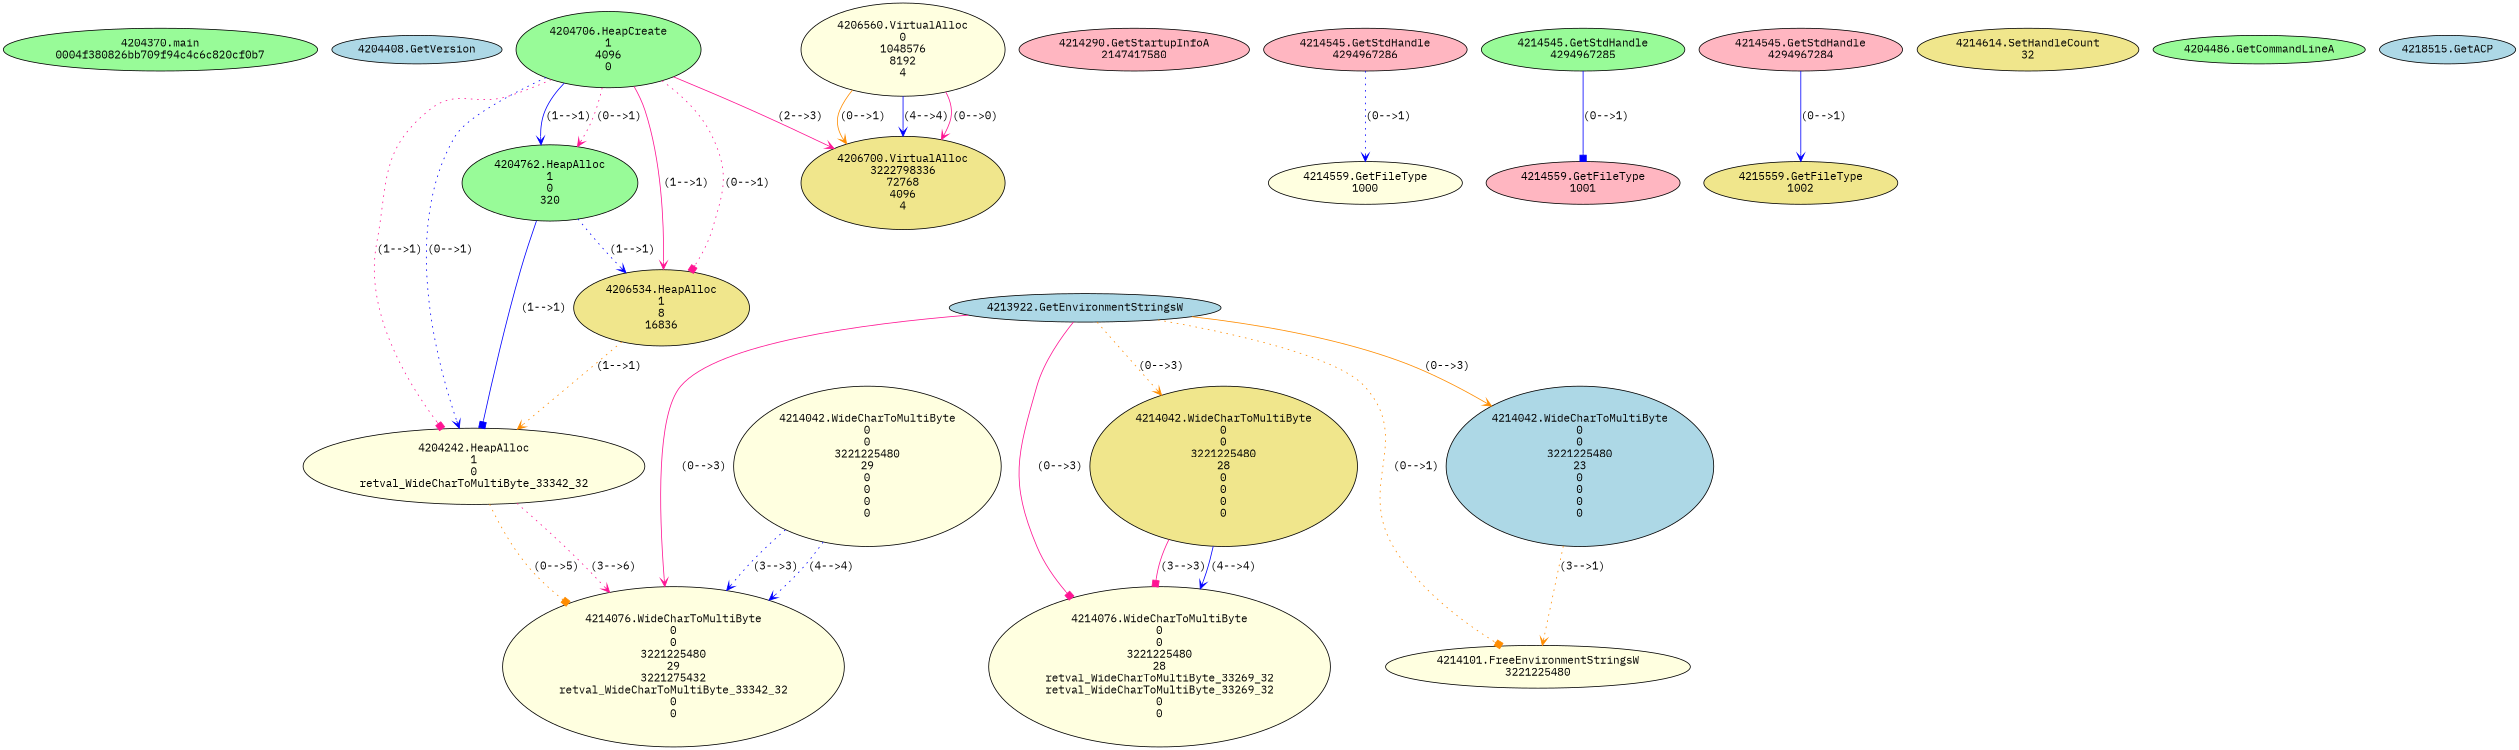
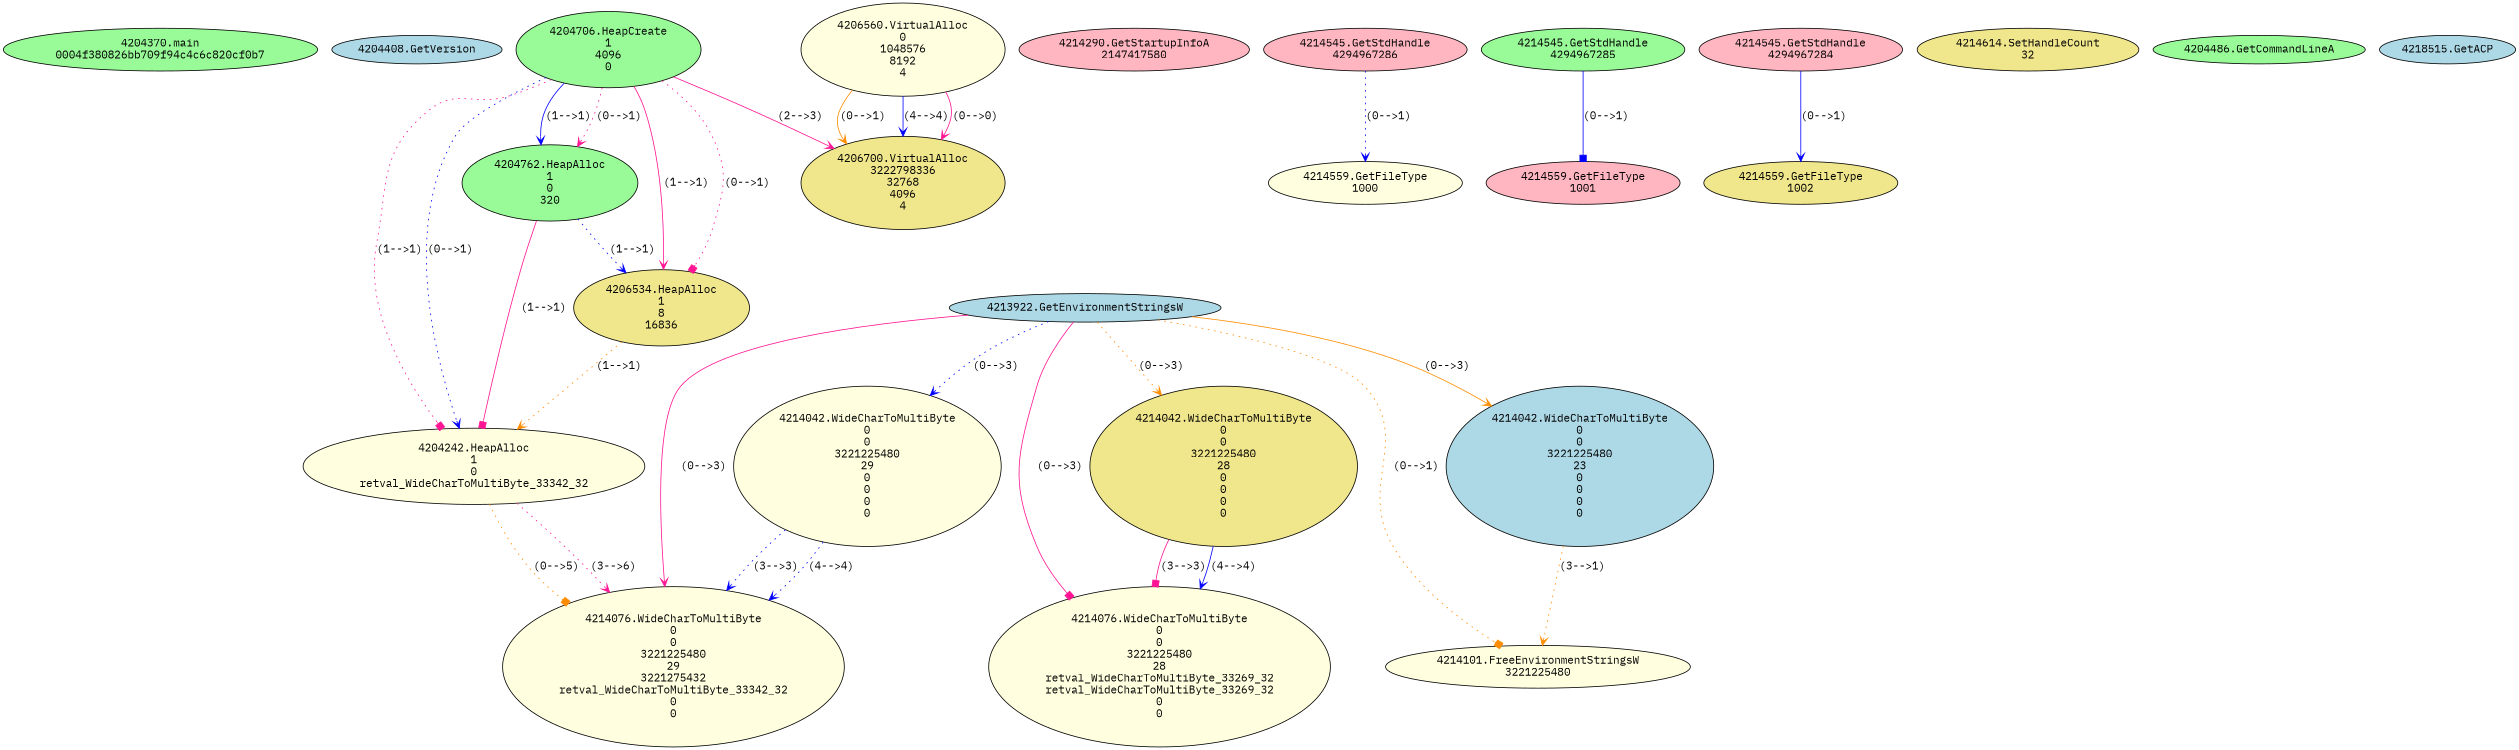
(903, 183) -> (903, 183)
(1801, 183) -> (1801, 183)
(507, 320) -> (507, 320)
none -> (989, 350)
